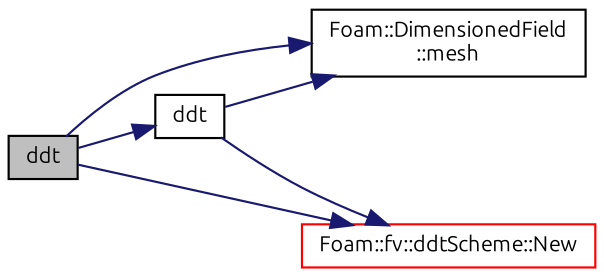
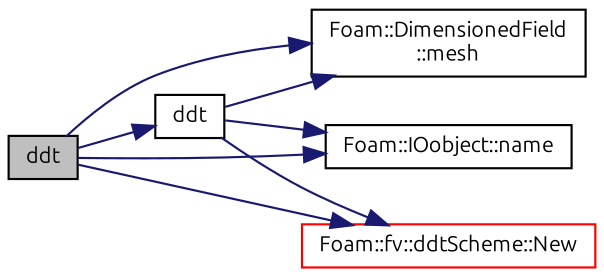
none -> (449, 147)
